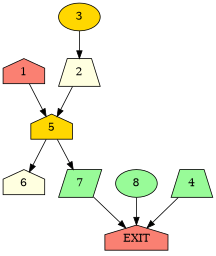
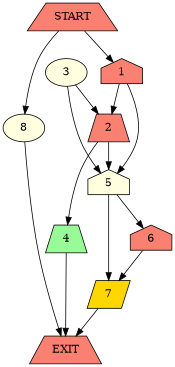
none -> (72, 17)
(79, 17) -> (66, 72)
(79, 72) -> (109, 128)
none -> (116, 95)
(52, 128) -> (109, 183)
none -> (76, 129)
none -> (78, 177)
(24, 183) -> (151, 239)
(80, 183) -> (109, 294)
(136, 183) -> (24, 128)
(136, 239) -> (66, 350)
none -> (133, 262)
